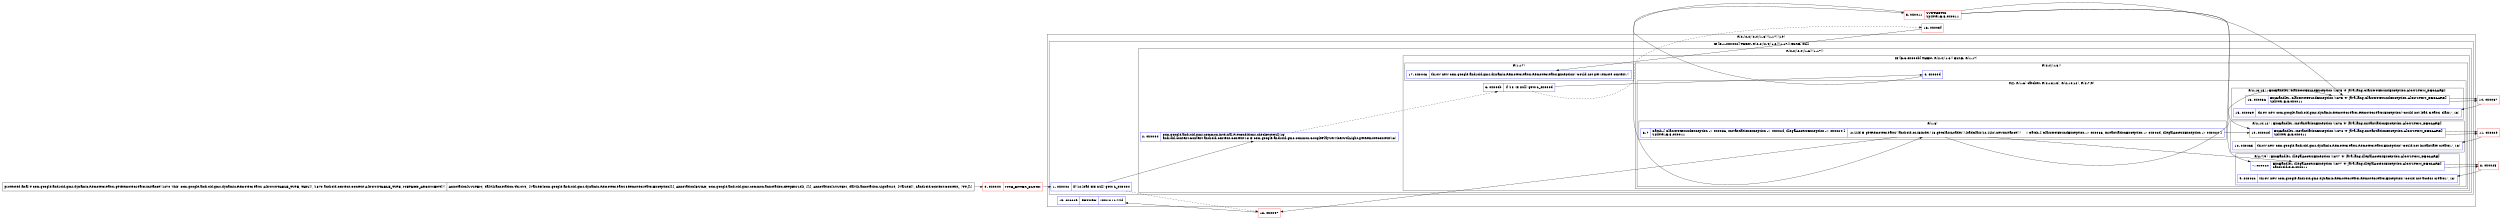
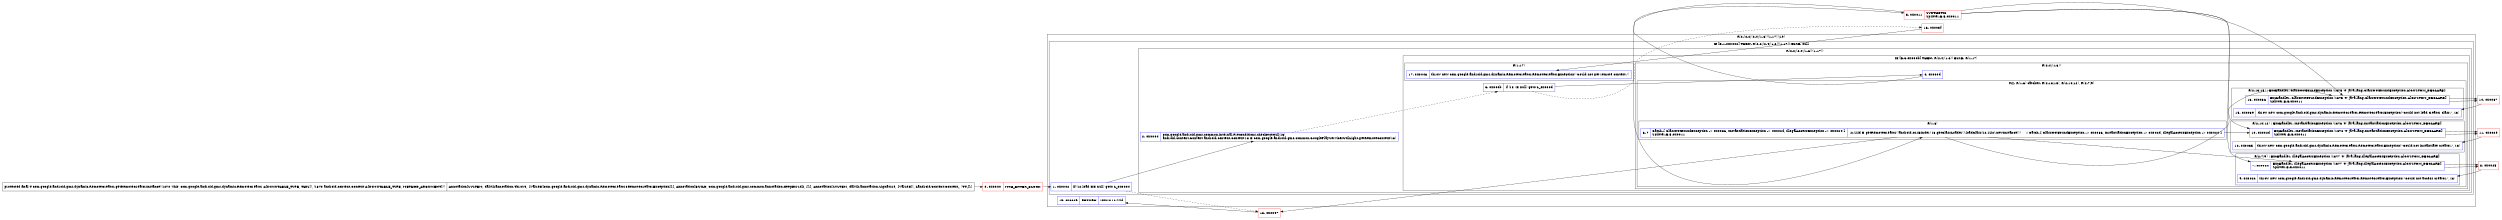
(2290, 167) -> (2289, 167)
